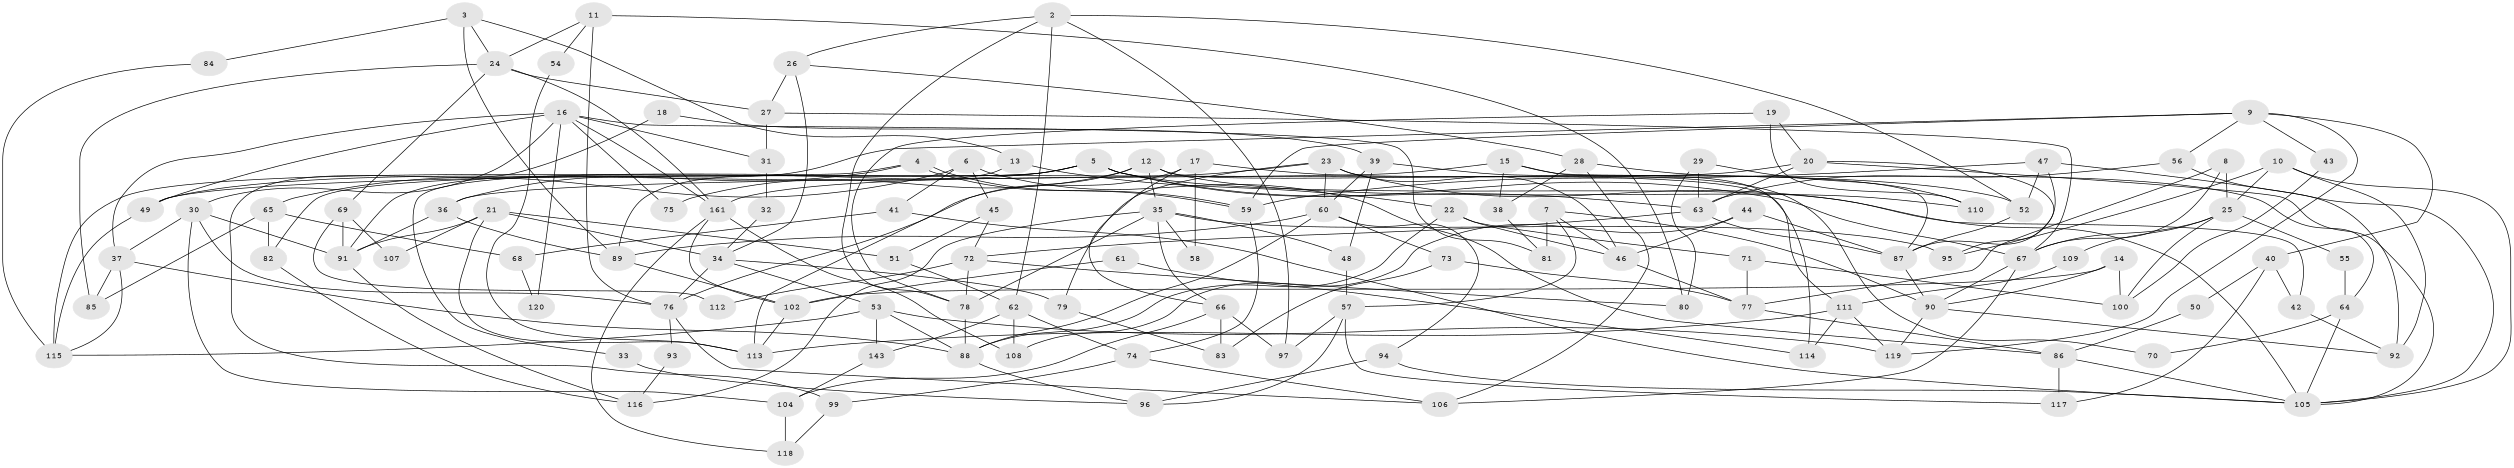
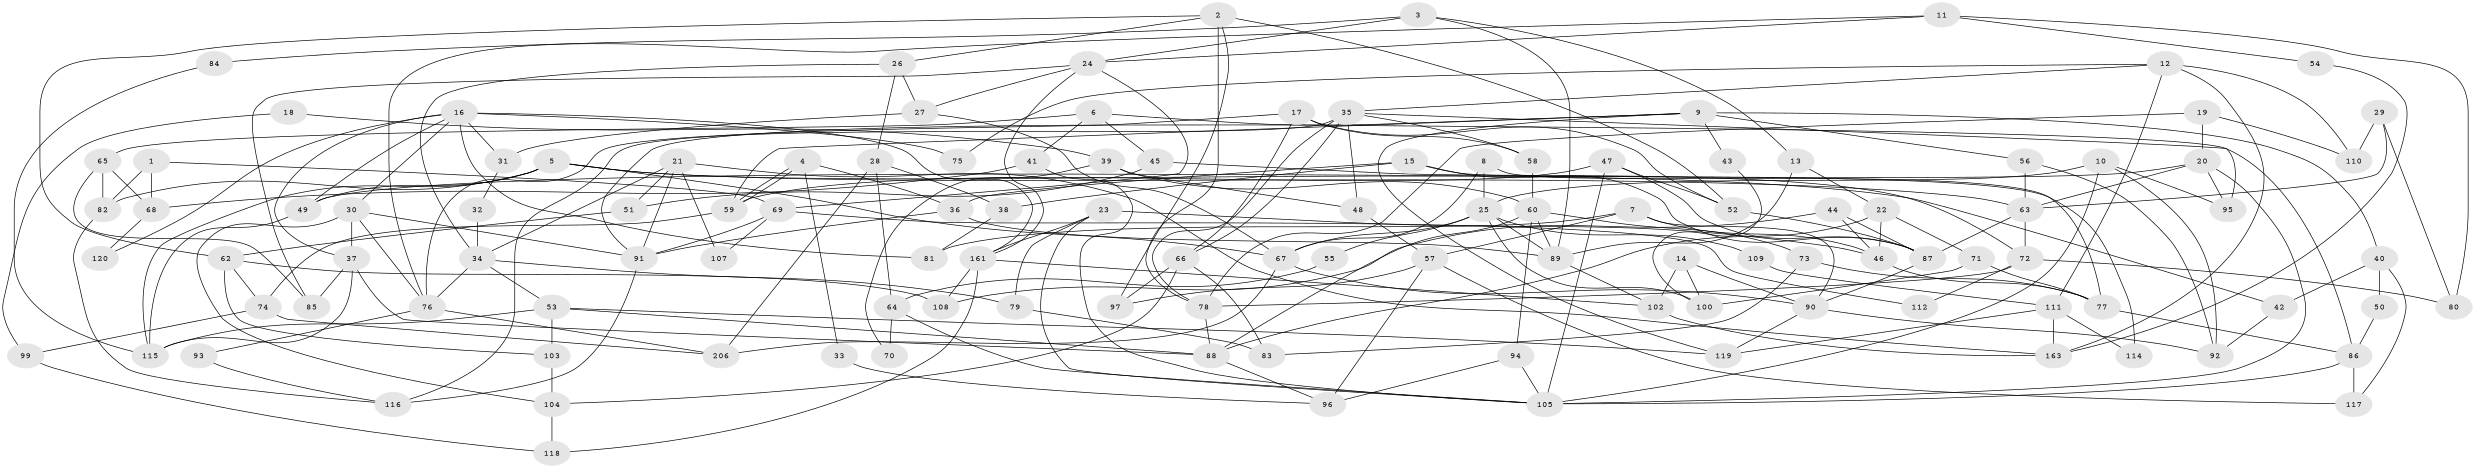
none -> (152, 161)
(1325, 185) -> (1533, 185)
none -> (1517, 232)
(1121, 258) -> none
(755, 356) -> (2054, 356)
(877, 356) -> (552, 356)
(1440, 404) -> (721, 356)
